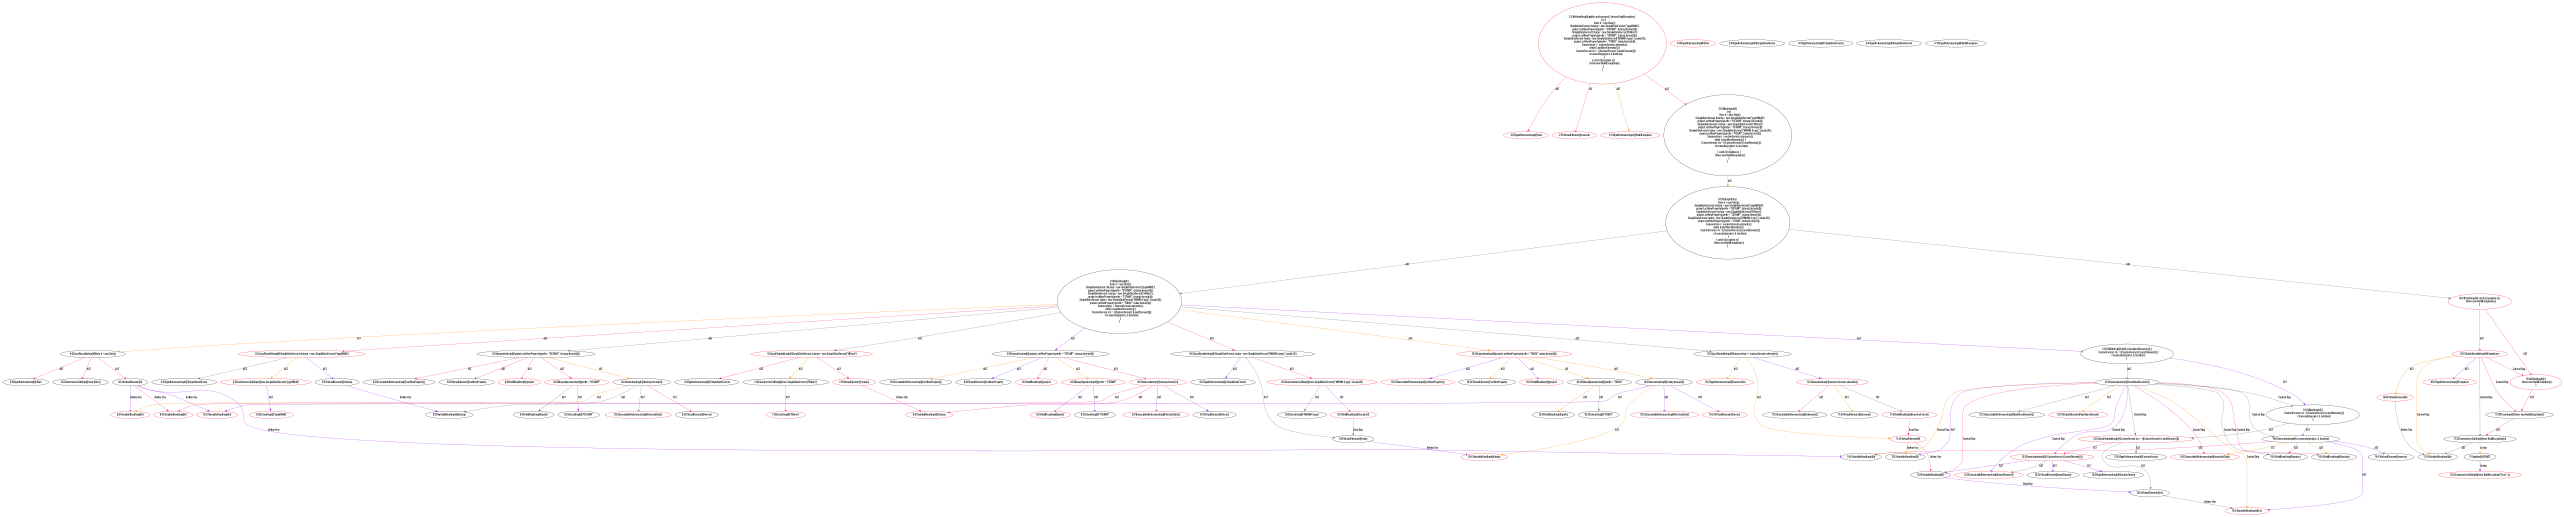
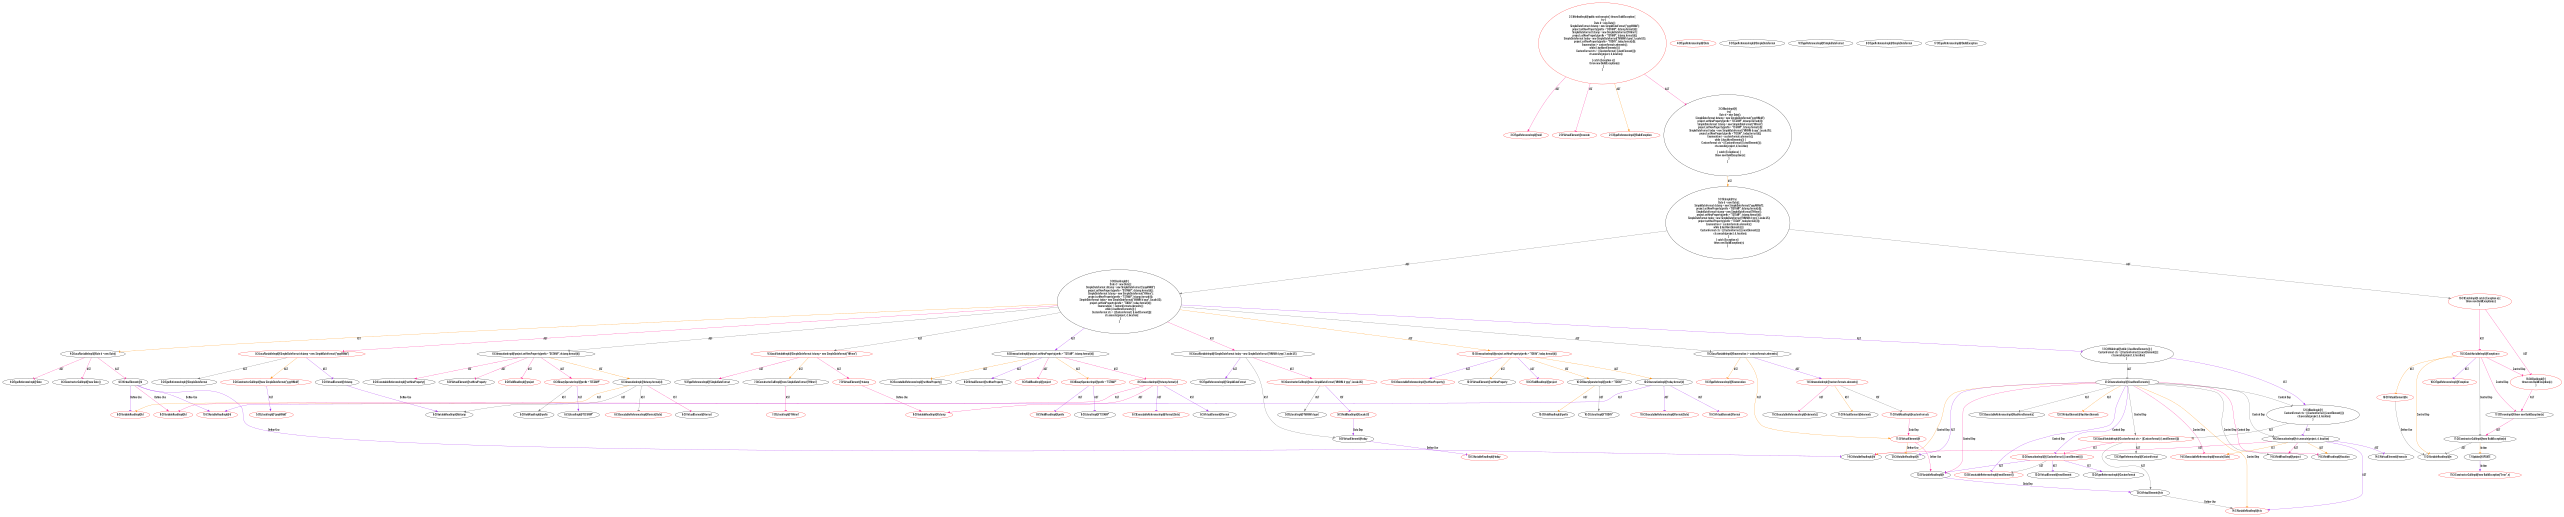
(1590, 438) -> none
